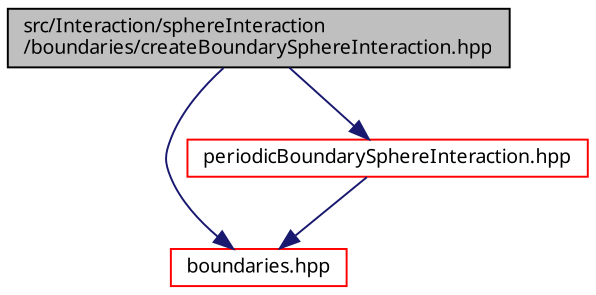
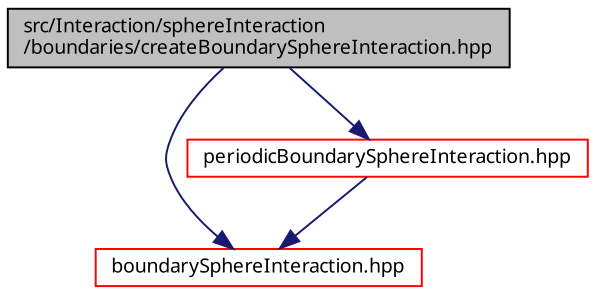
(259, 268) -> (259, 268)
